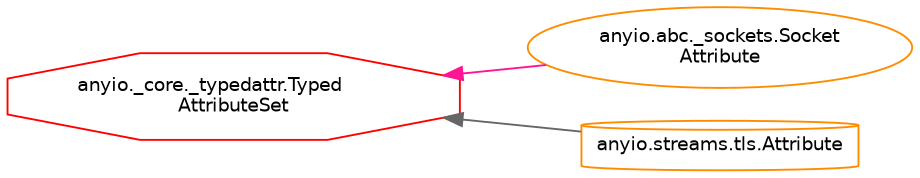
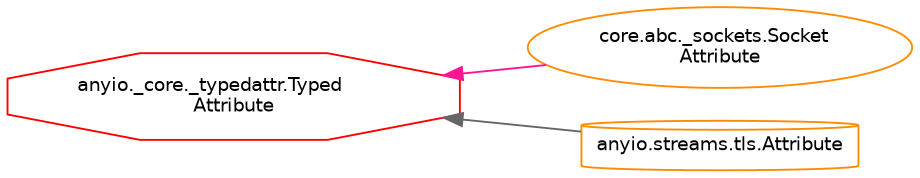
(720, 48) -> (720, 48)
(234, 97) -> (234, 97)
